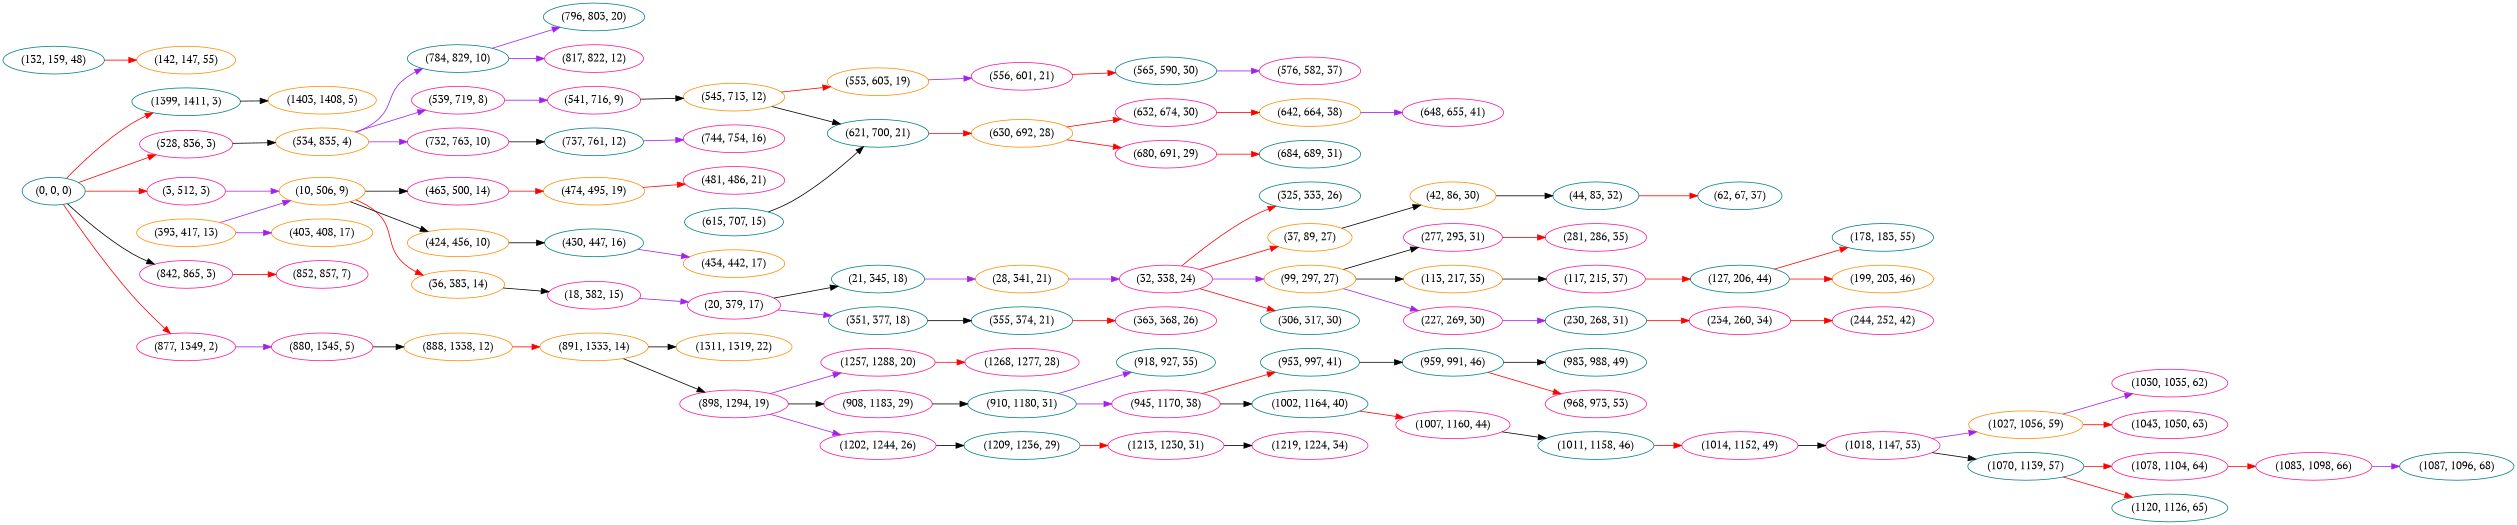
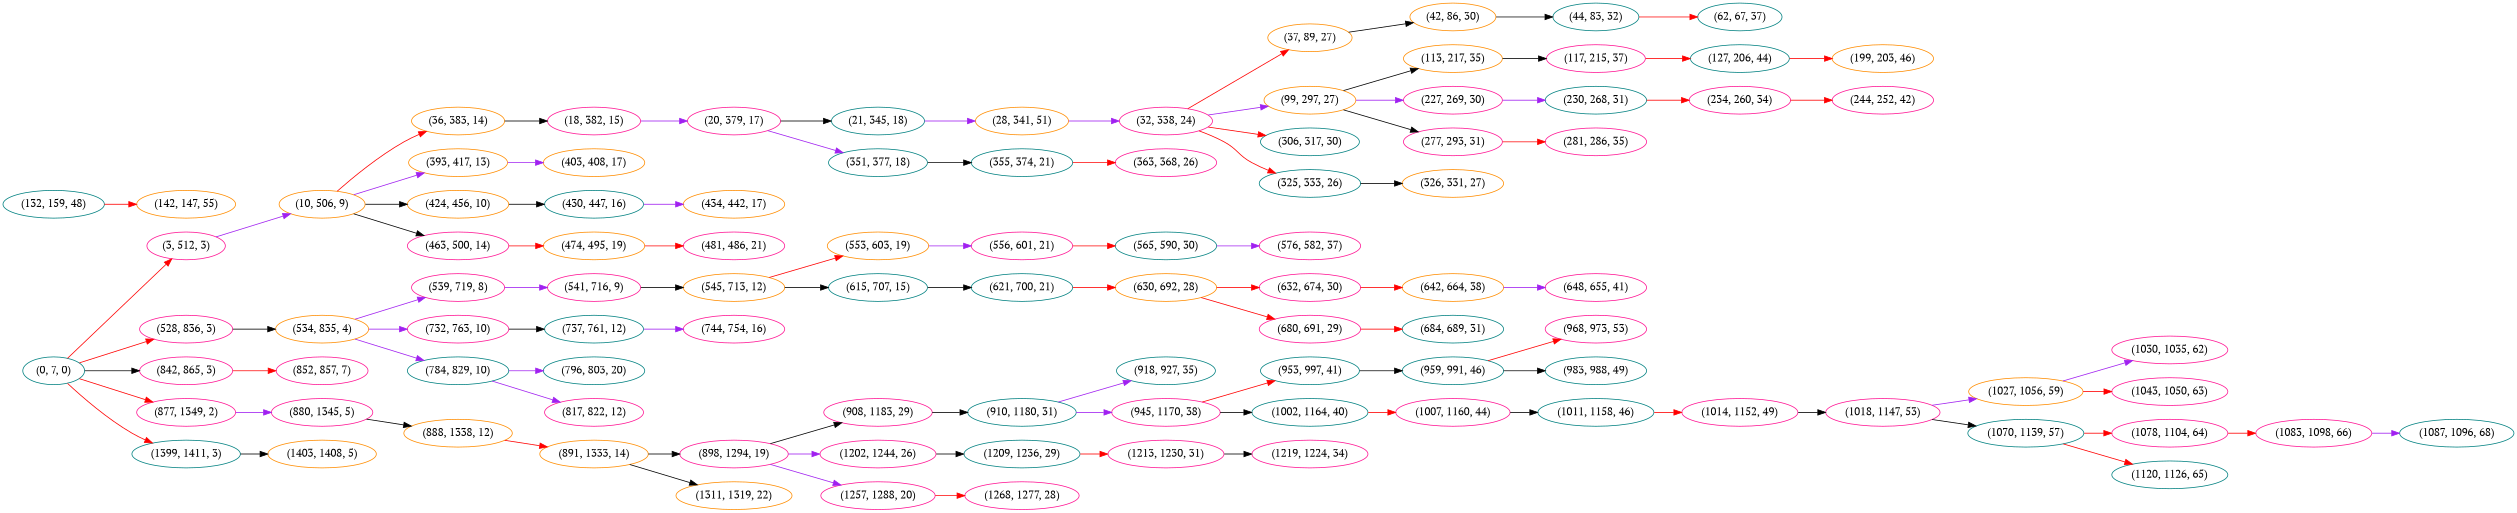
(802, 114) -> (803, 288)
none -> (1453, 183)
(54, 191) -> (54, 371)
(252, 213) -> (385, 185)
(1883, 237) -> none
(1022, 279) -> (1022, 121)
